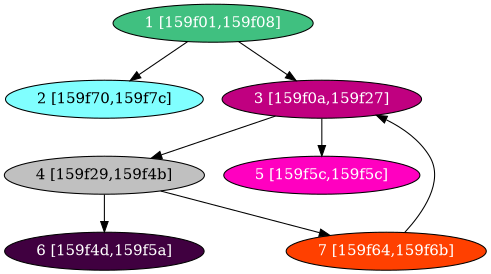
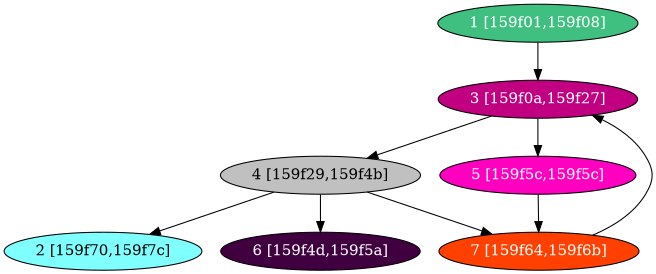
(163, 58) -> (217, 212)
none -> (538, 208)
